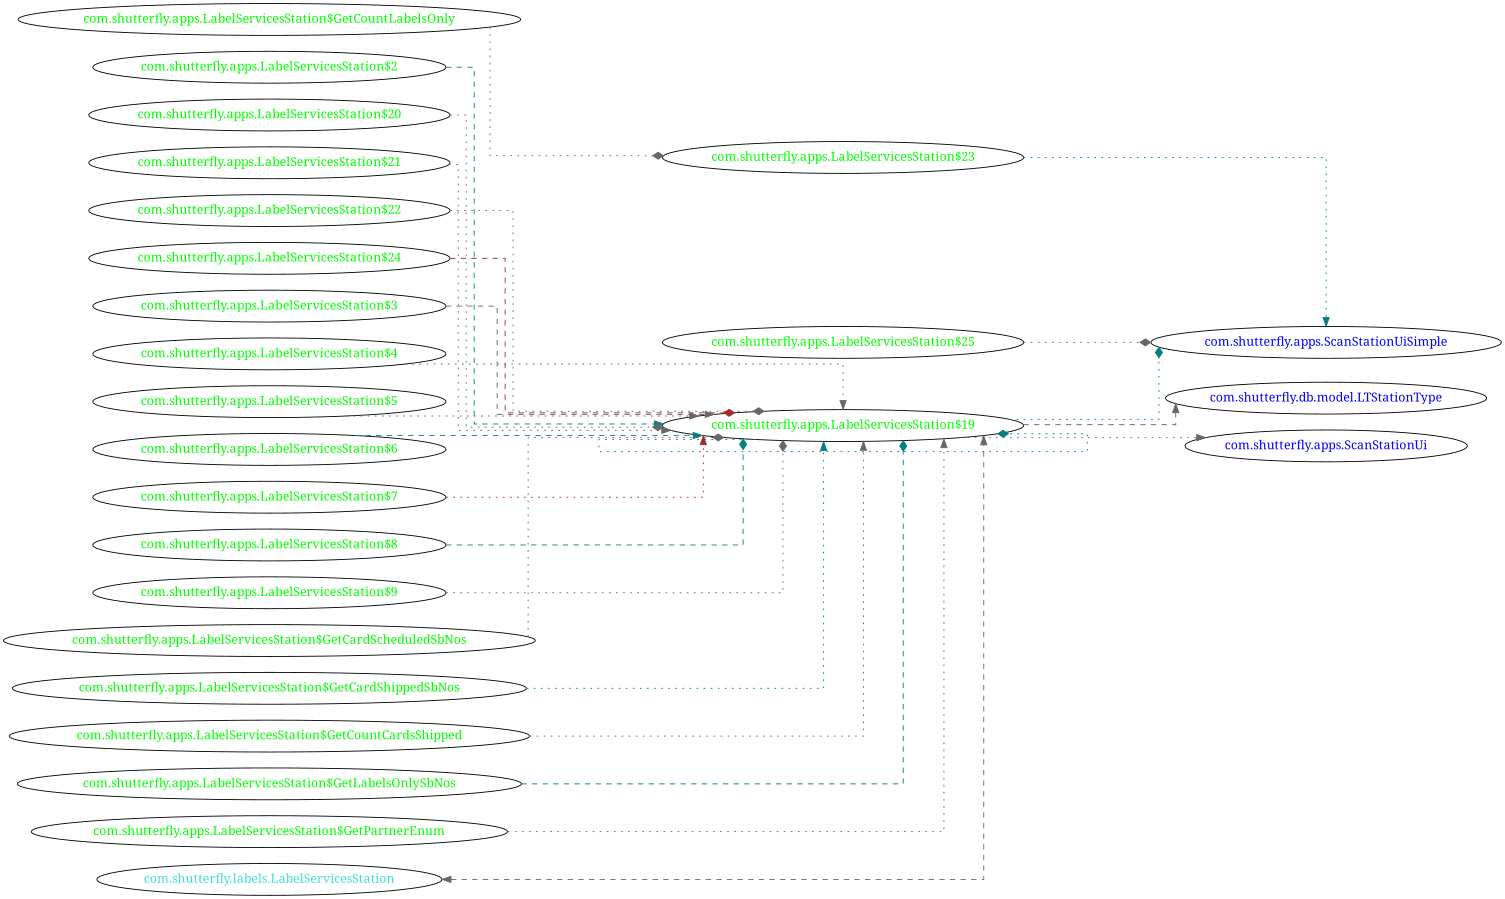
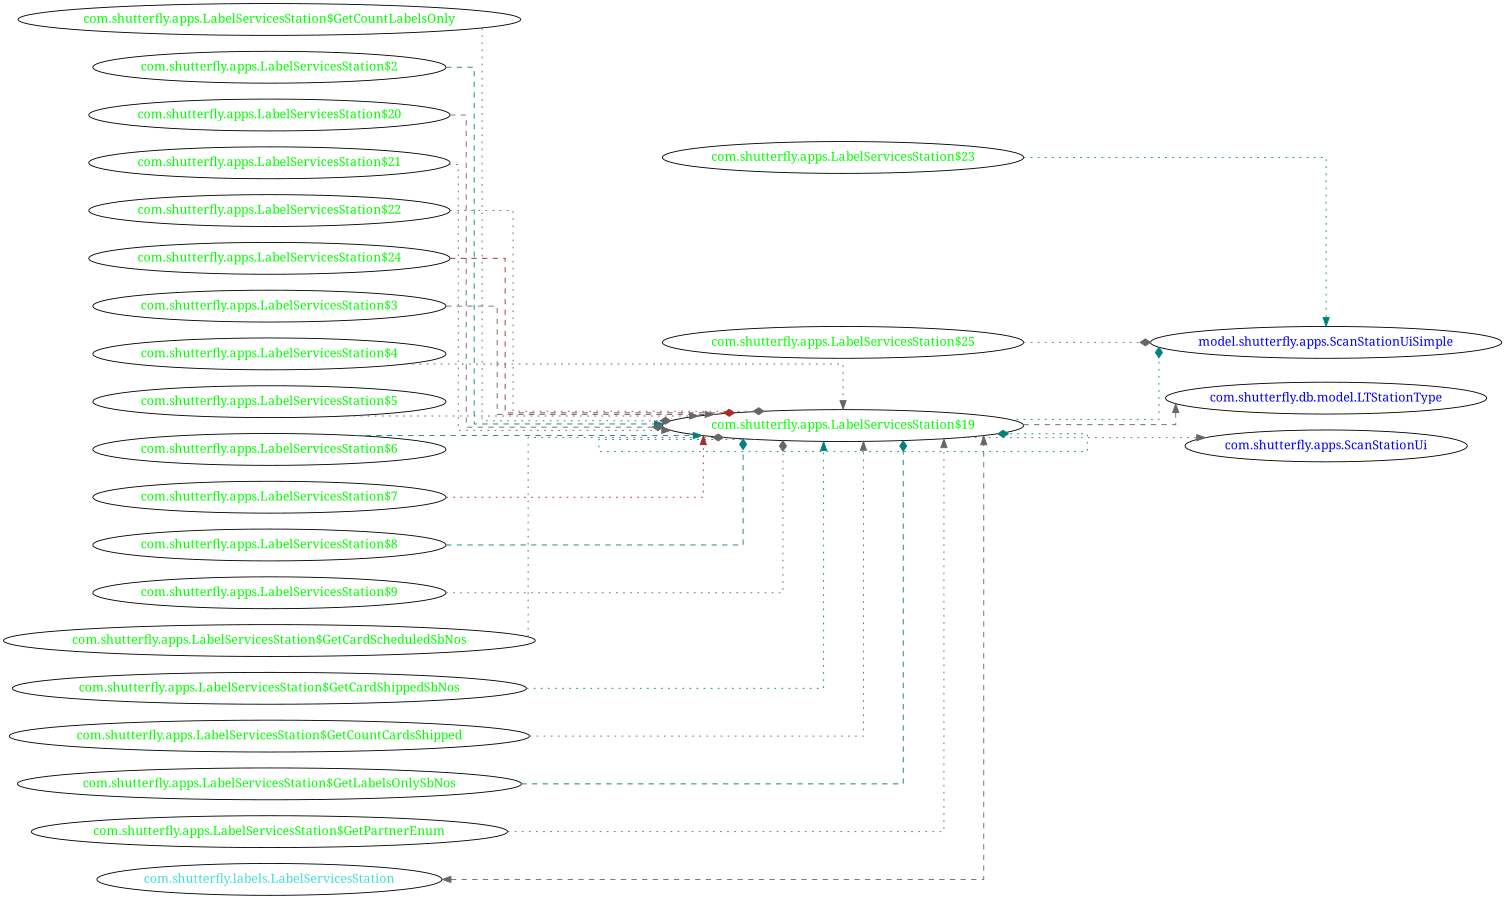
(507, 156) -> (482, 314)
(1326, 342) -> (1326, 342)
(466, 356) -> (466, 356)
